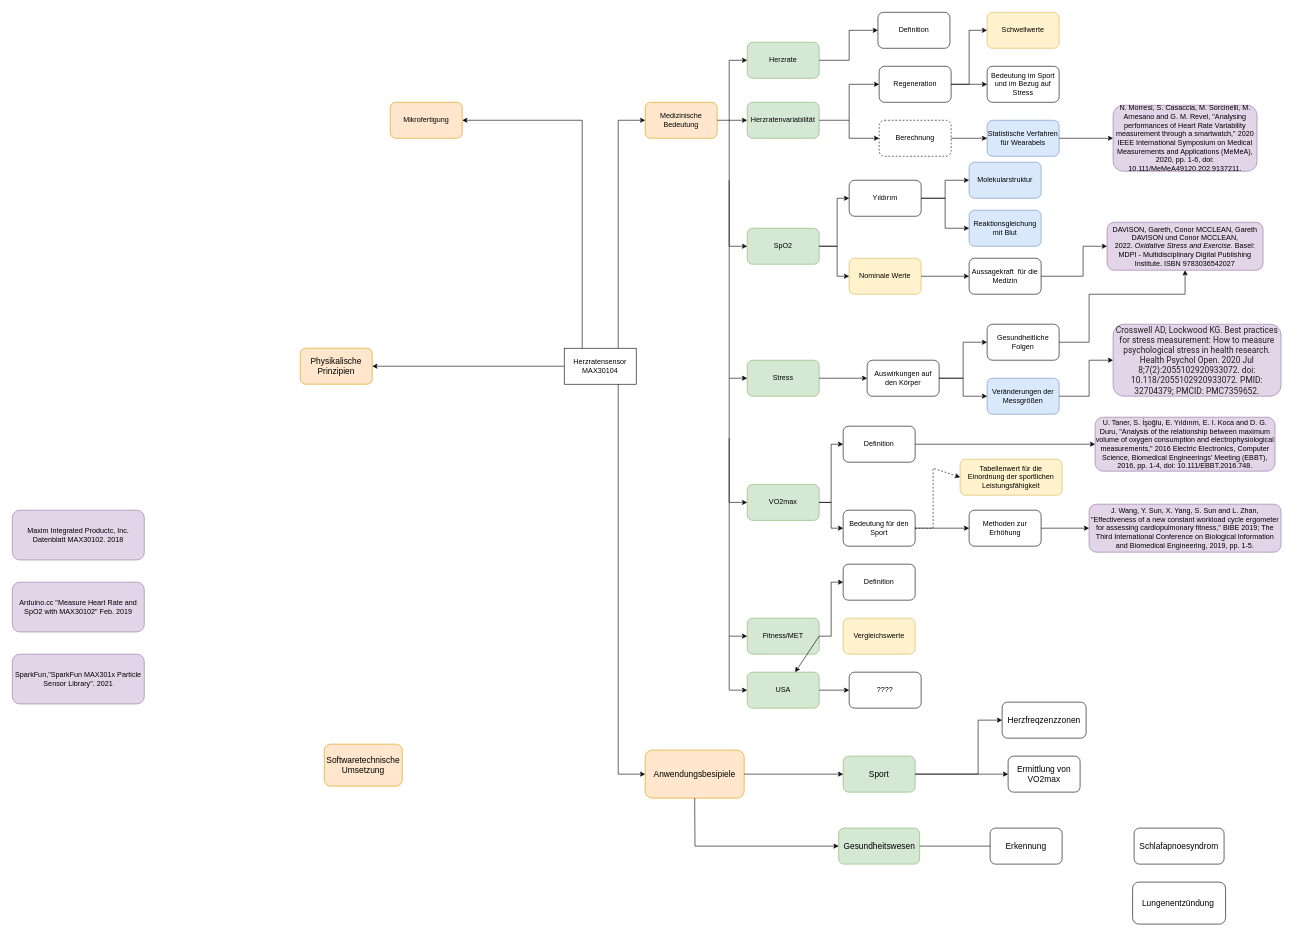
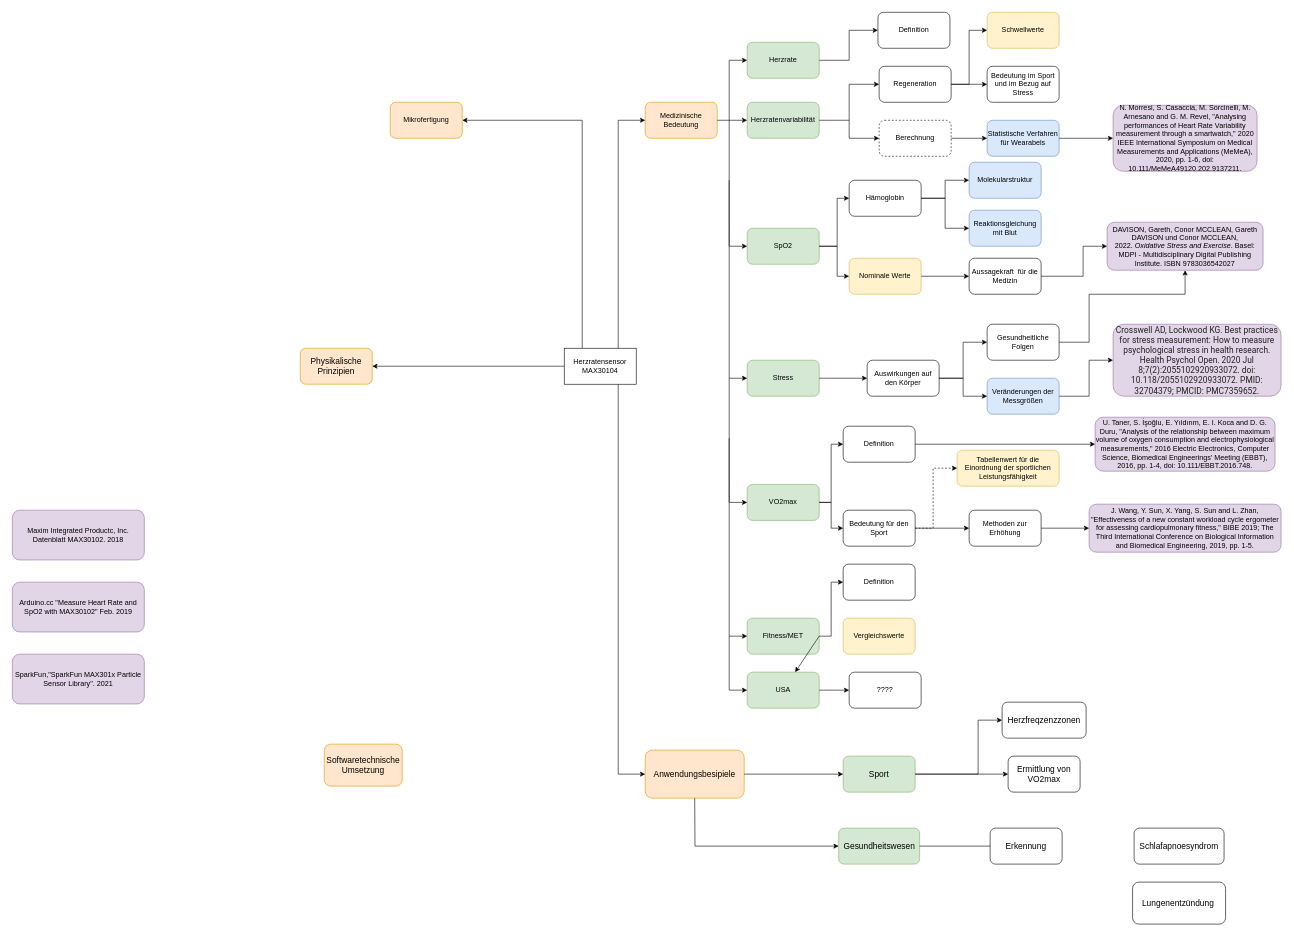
(885, 198) -> (885, 198)
(1011, 477) -> (1008, 468)
